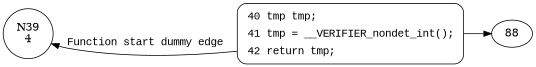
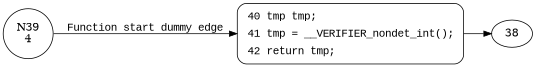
(512, 34) -> (512, 34)
(148, 55) -> (141, 34)
